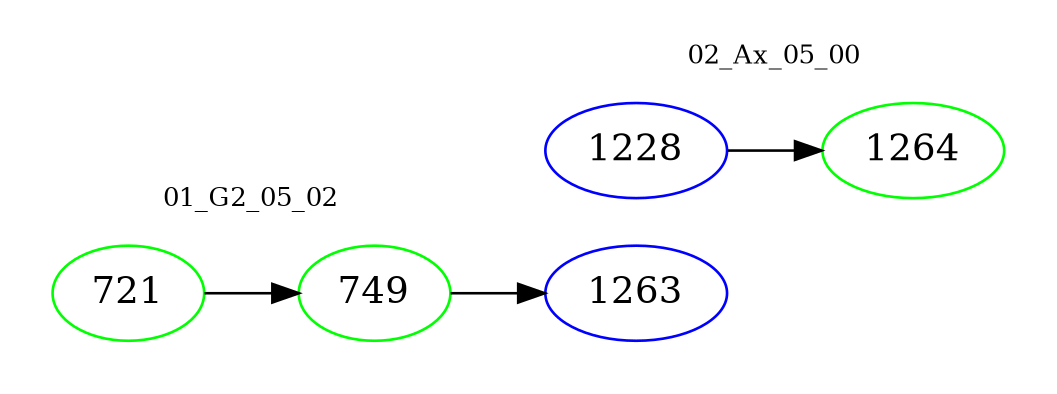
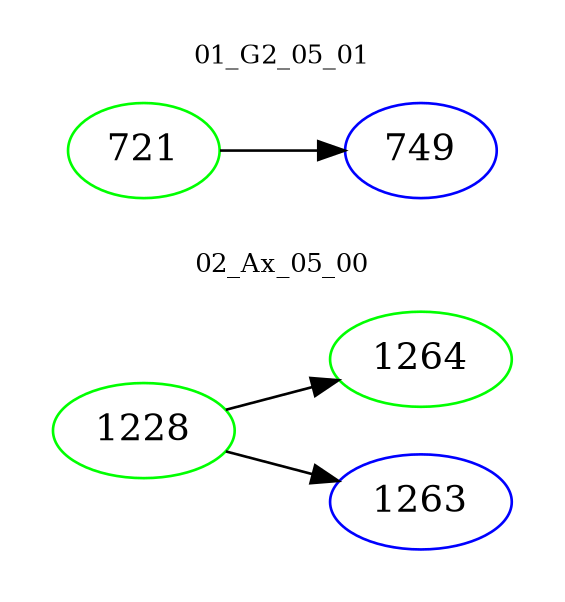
(636, 151) -> (144, 431)
(251, 199) -> (282, 57)
(375, 293) -> (421, 151)
(488, 293) -> (269, 463)
